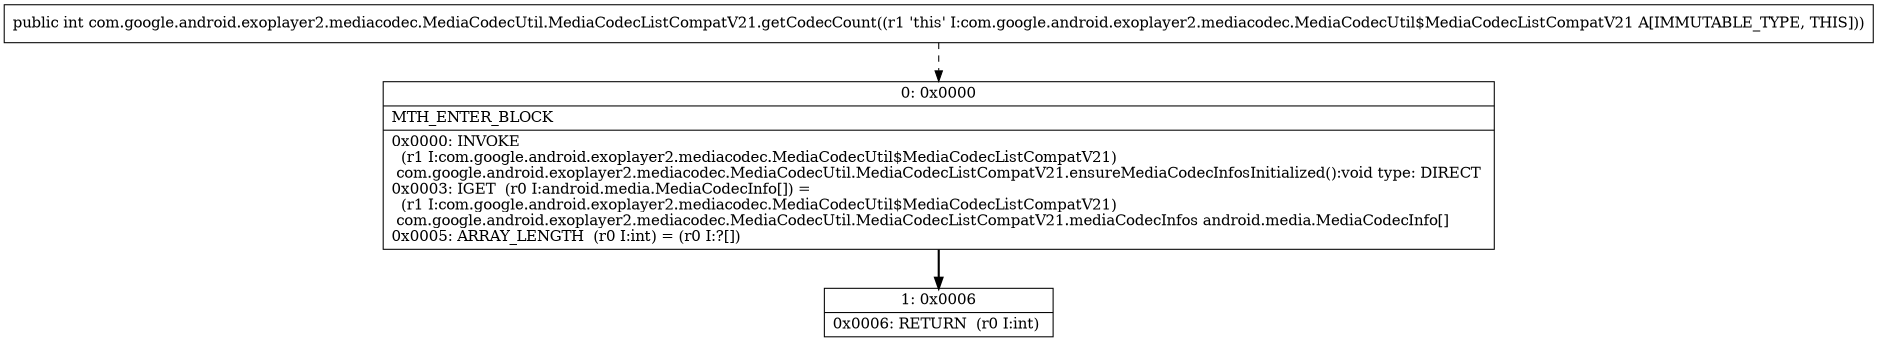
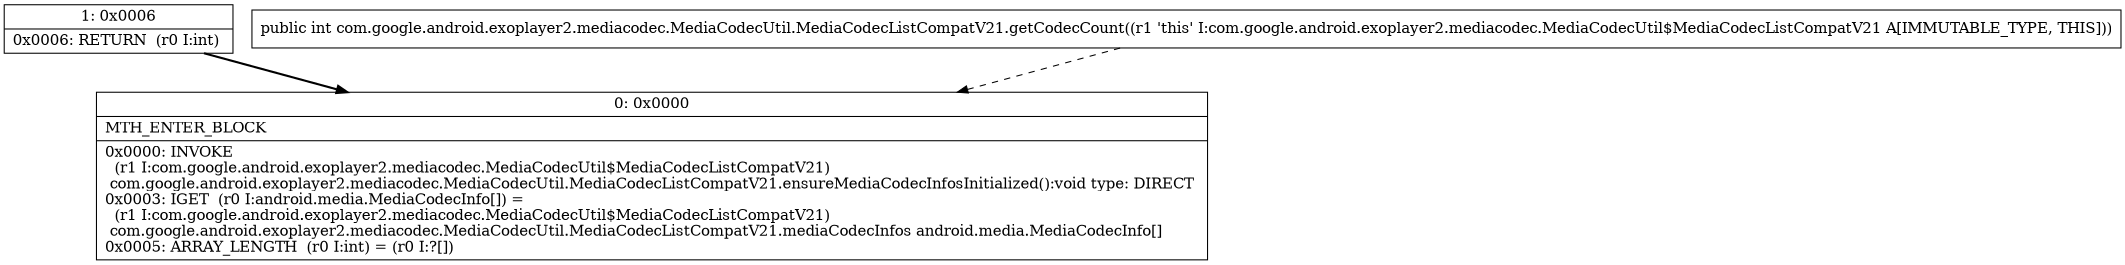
(939, 264) -> (270, 71)
